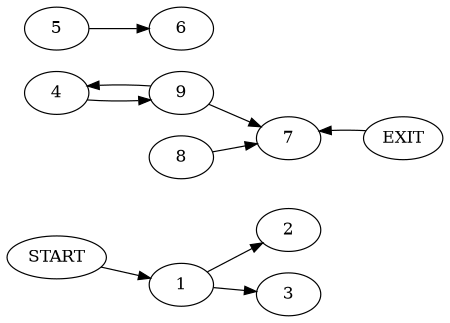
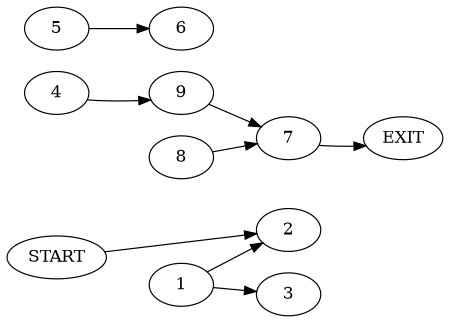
(125, 85) -> none
(349, 130) -> (337, 146)
(120, 271) -> (175, 243)
